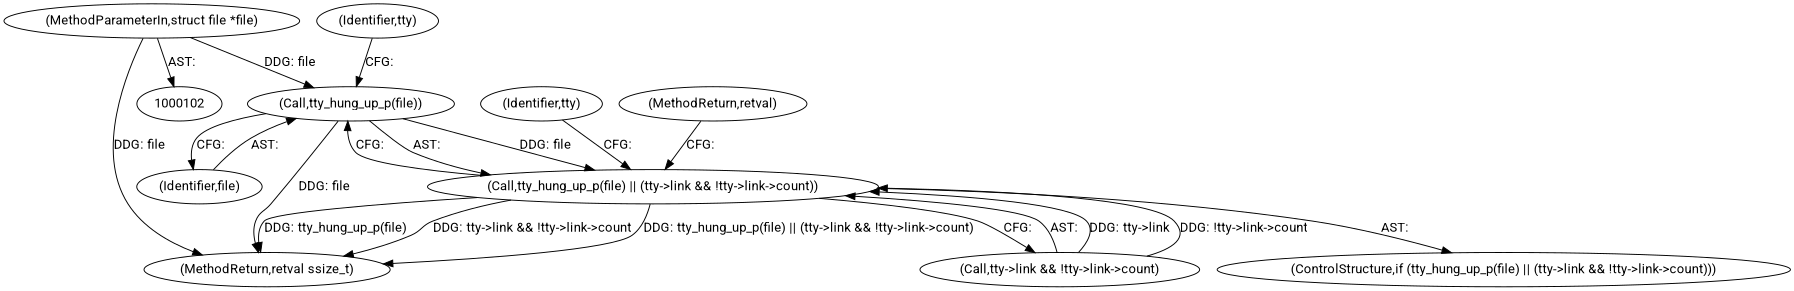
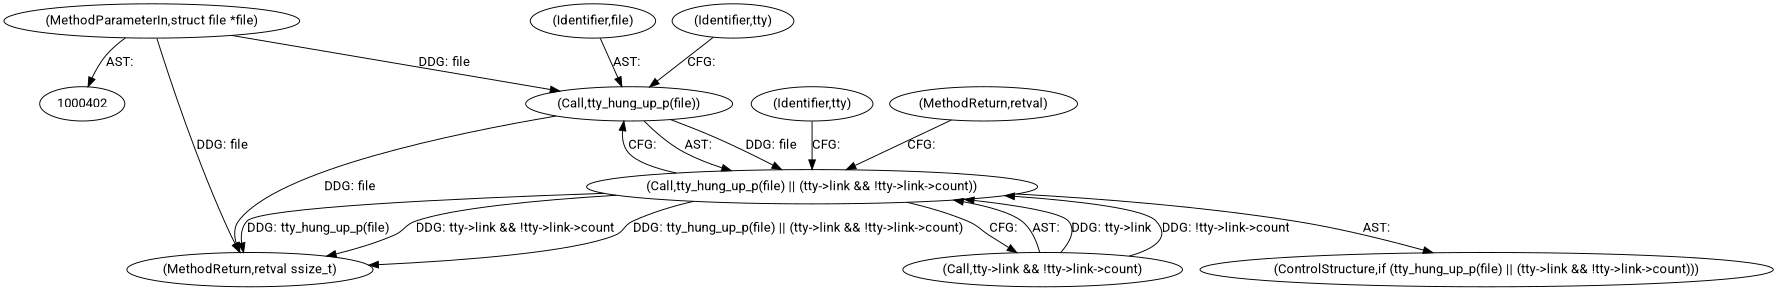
(179, 104) -> (82, 104)
(219, 125) -> none
